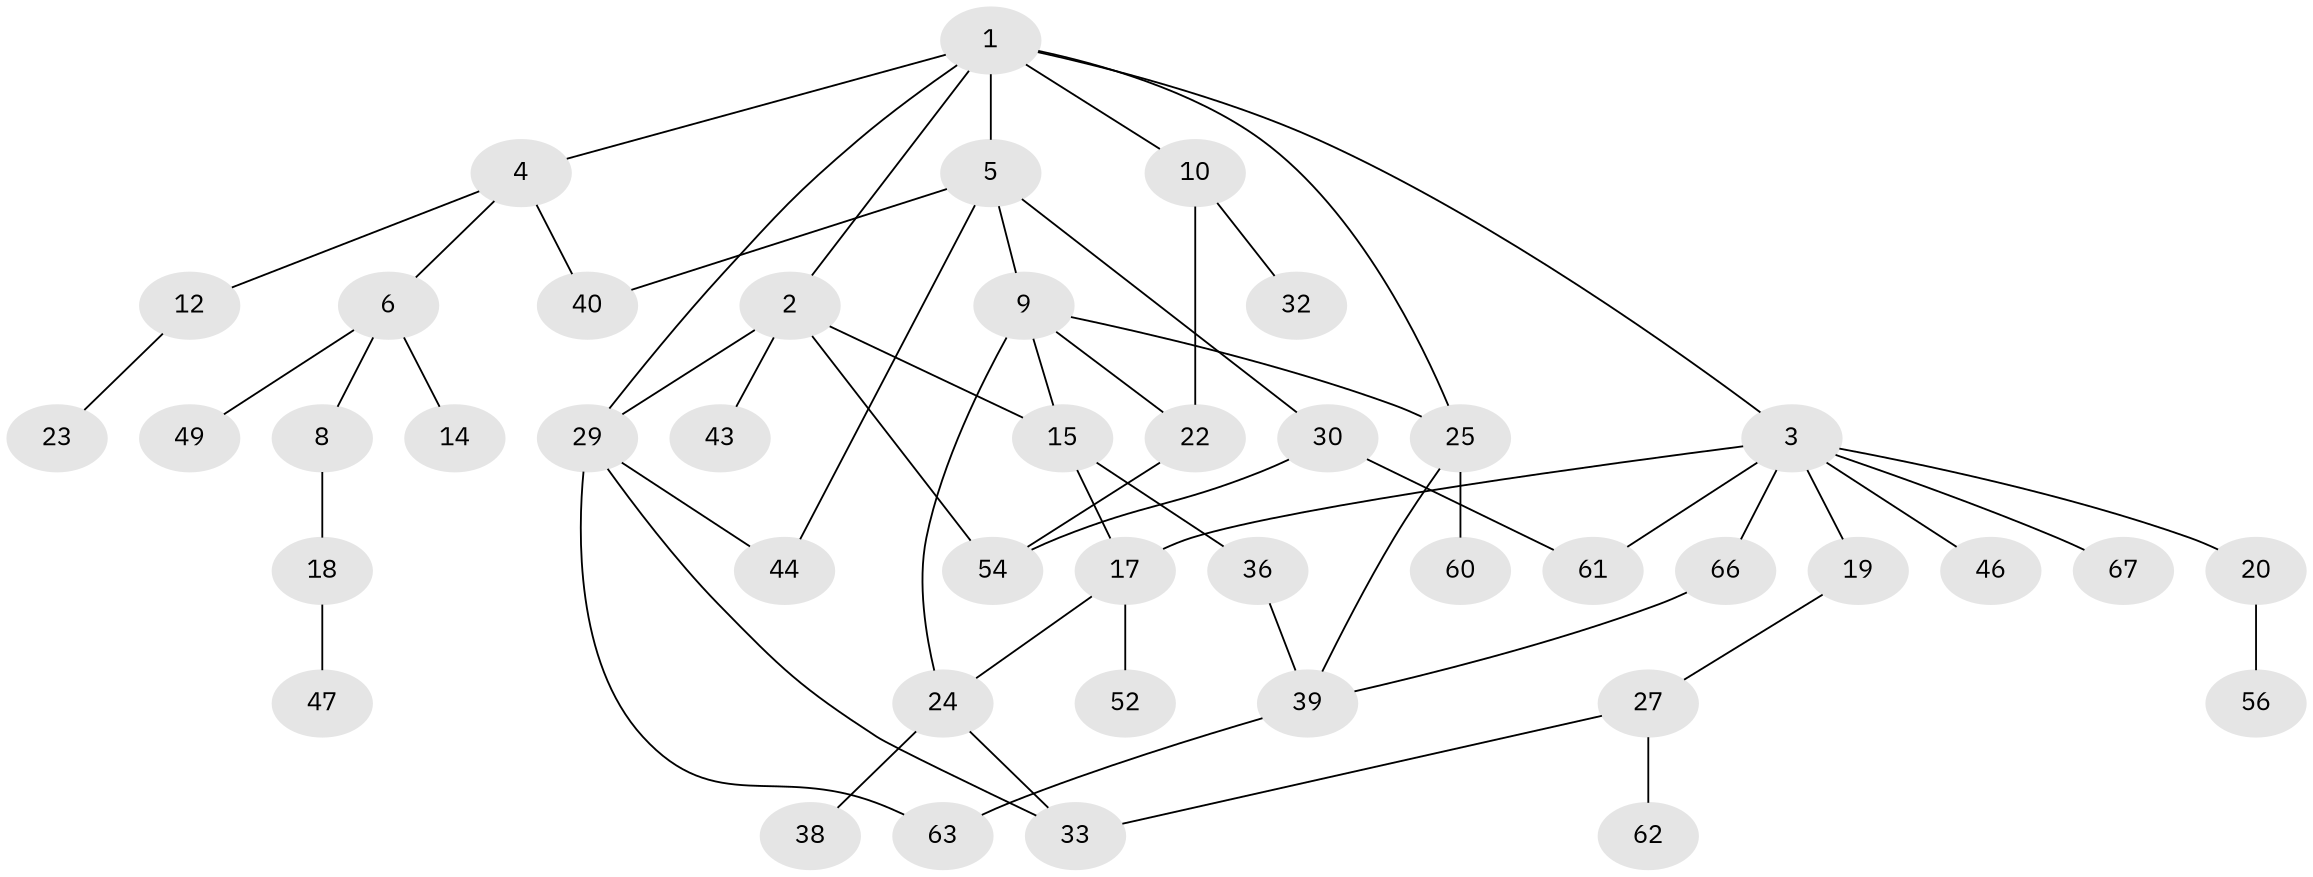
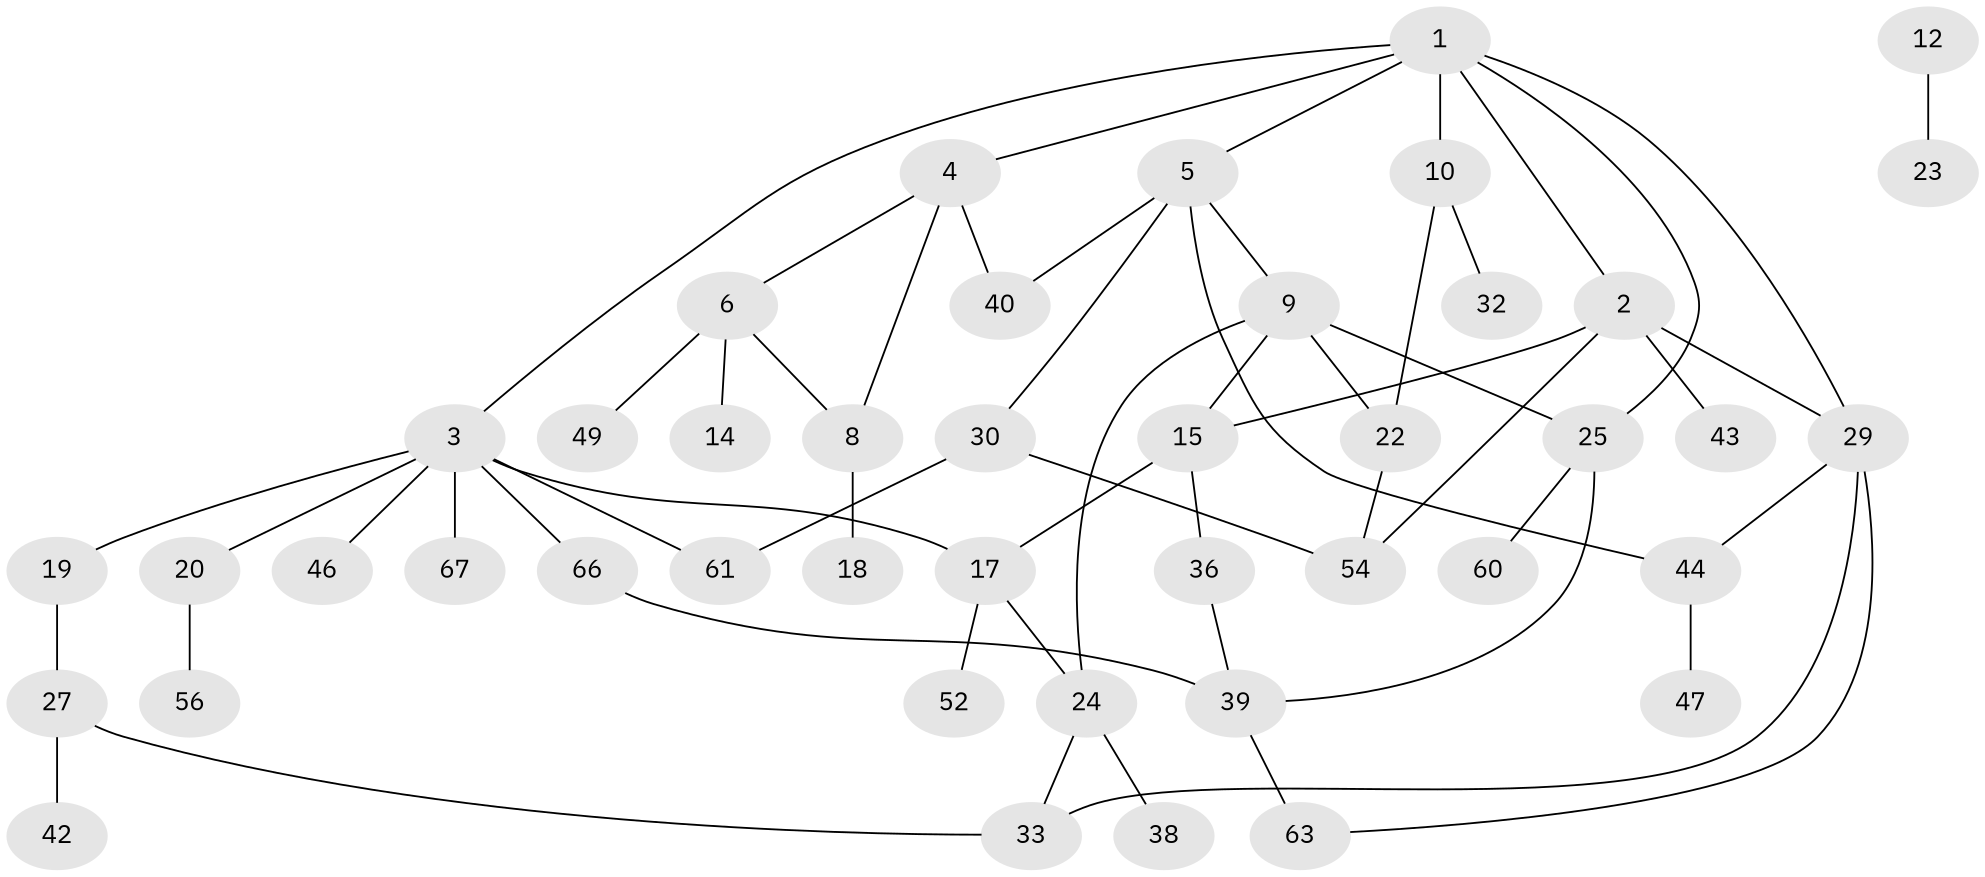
(356, 239) -> (902, 305)
(322, 637) -> (1691, 637)
(1648, 836) -> (57, 836)
